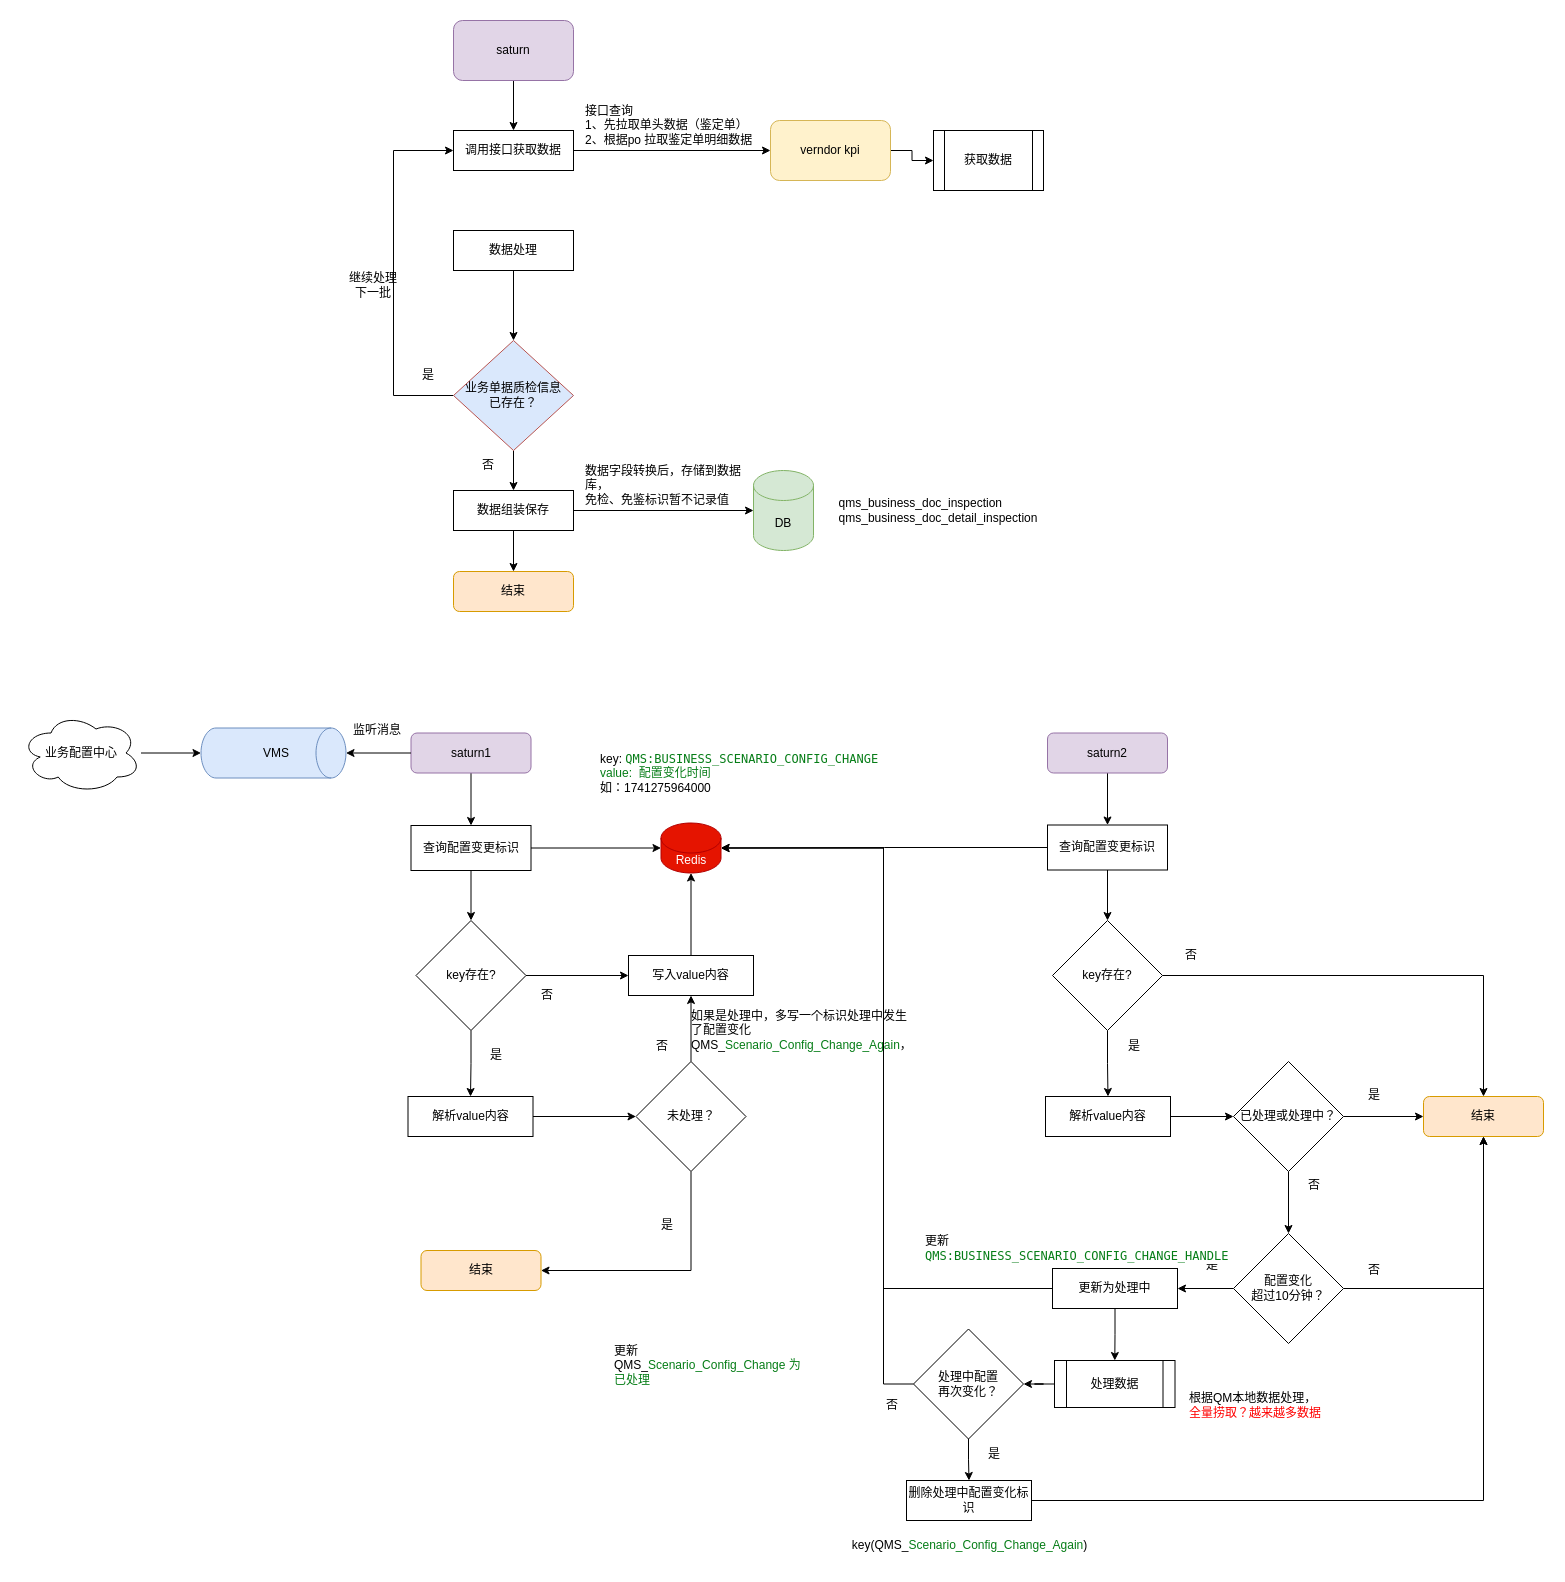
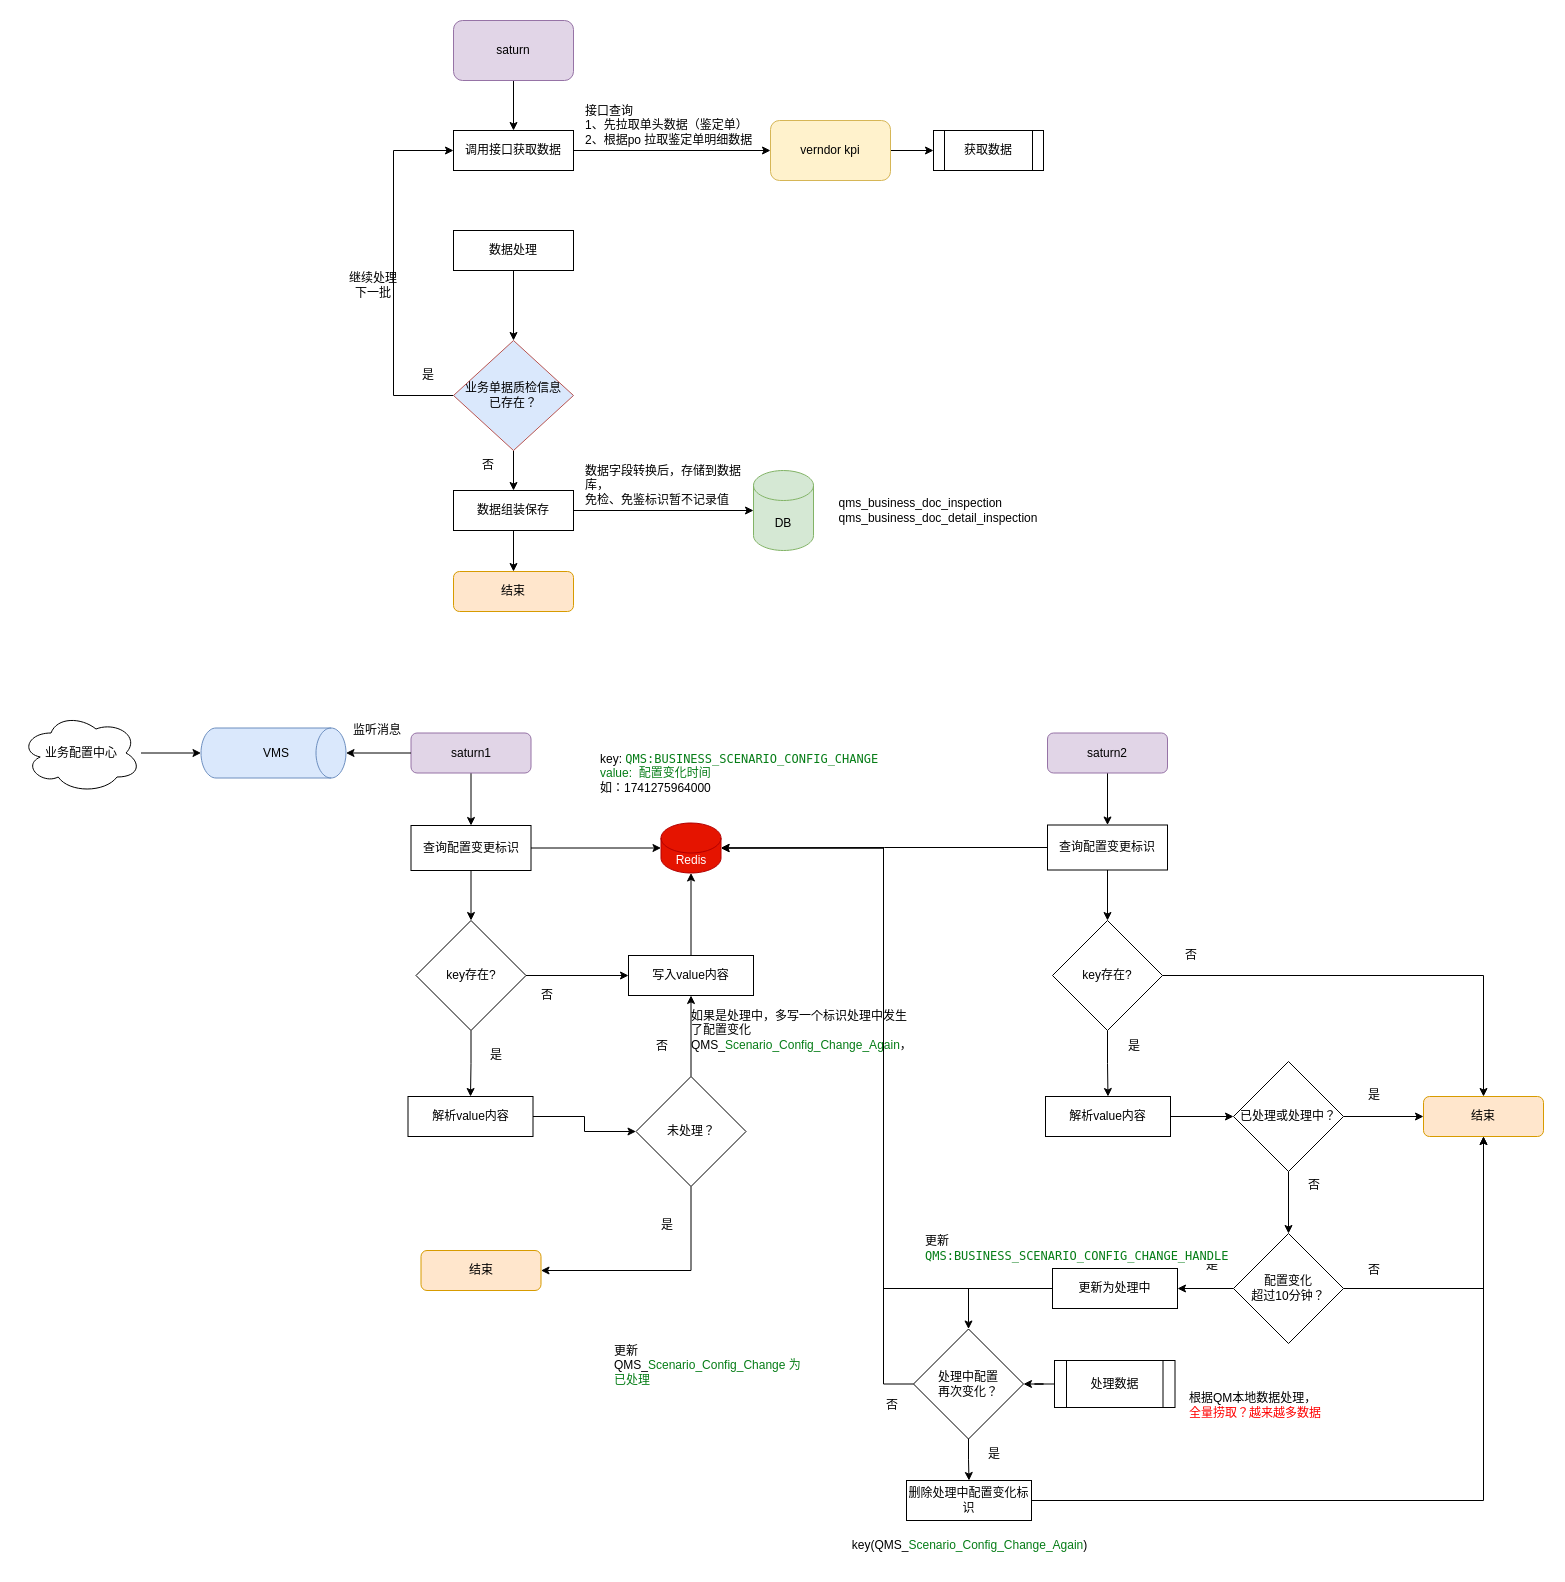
(989, 161) -> (989, 151)
(691, 1117) -> (691, 1132)
(1115, 1331) -> (969, 1306)
